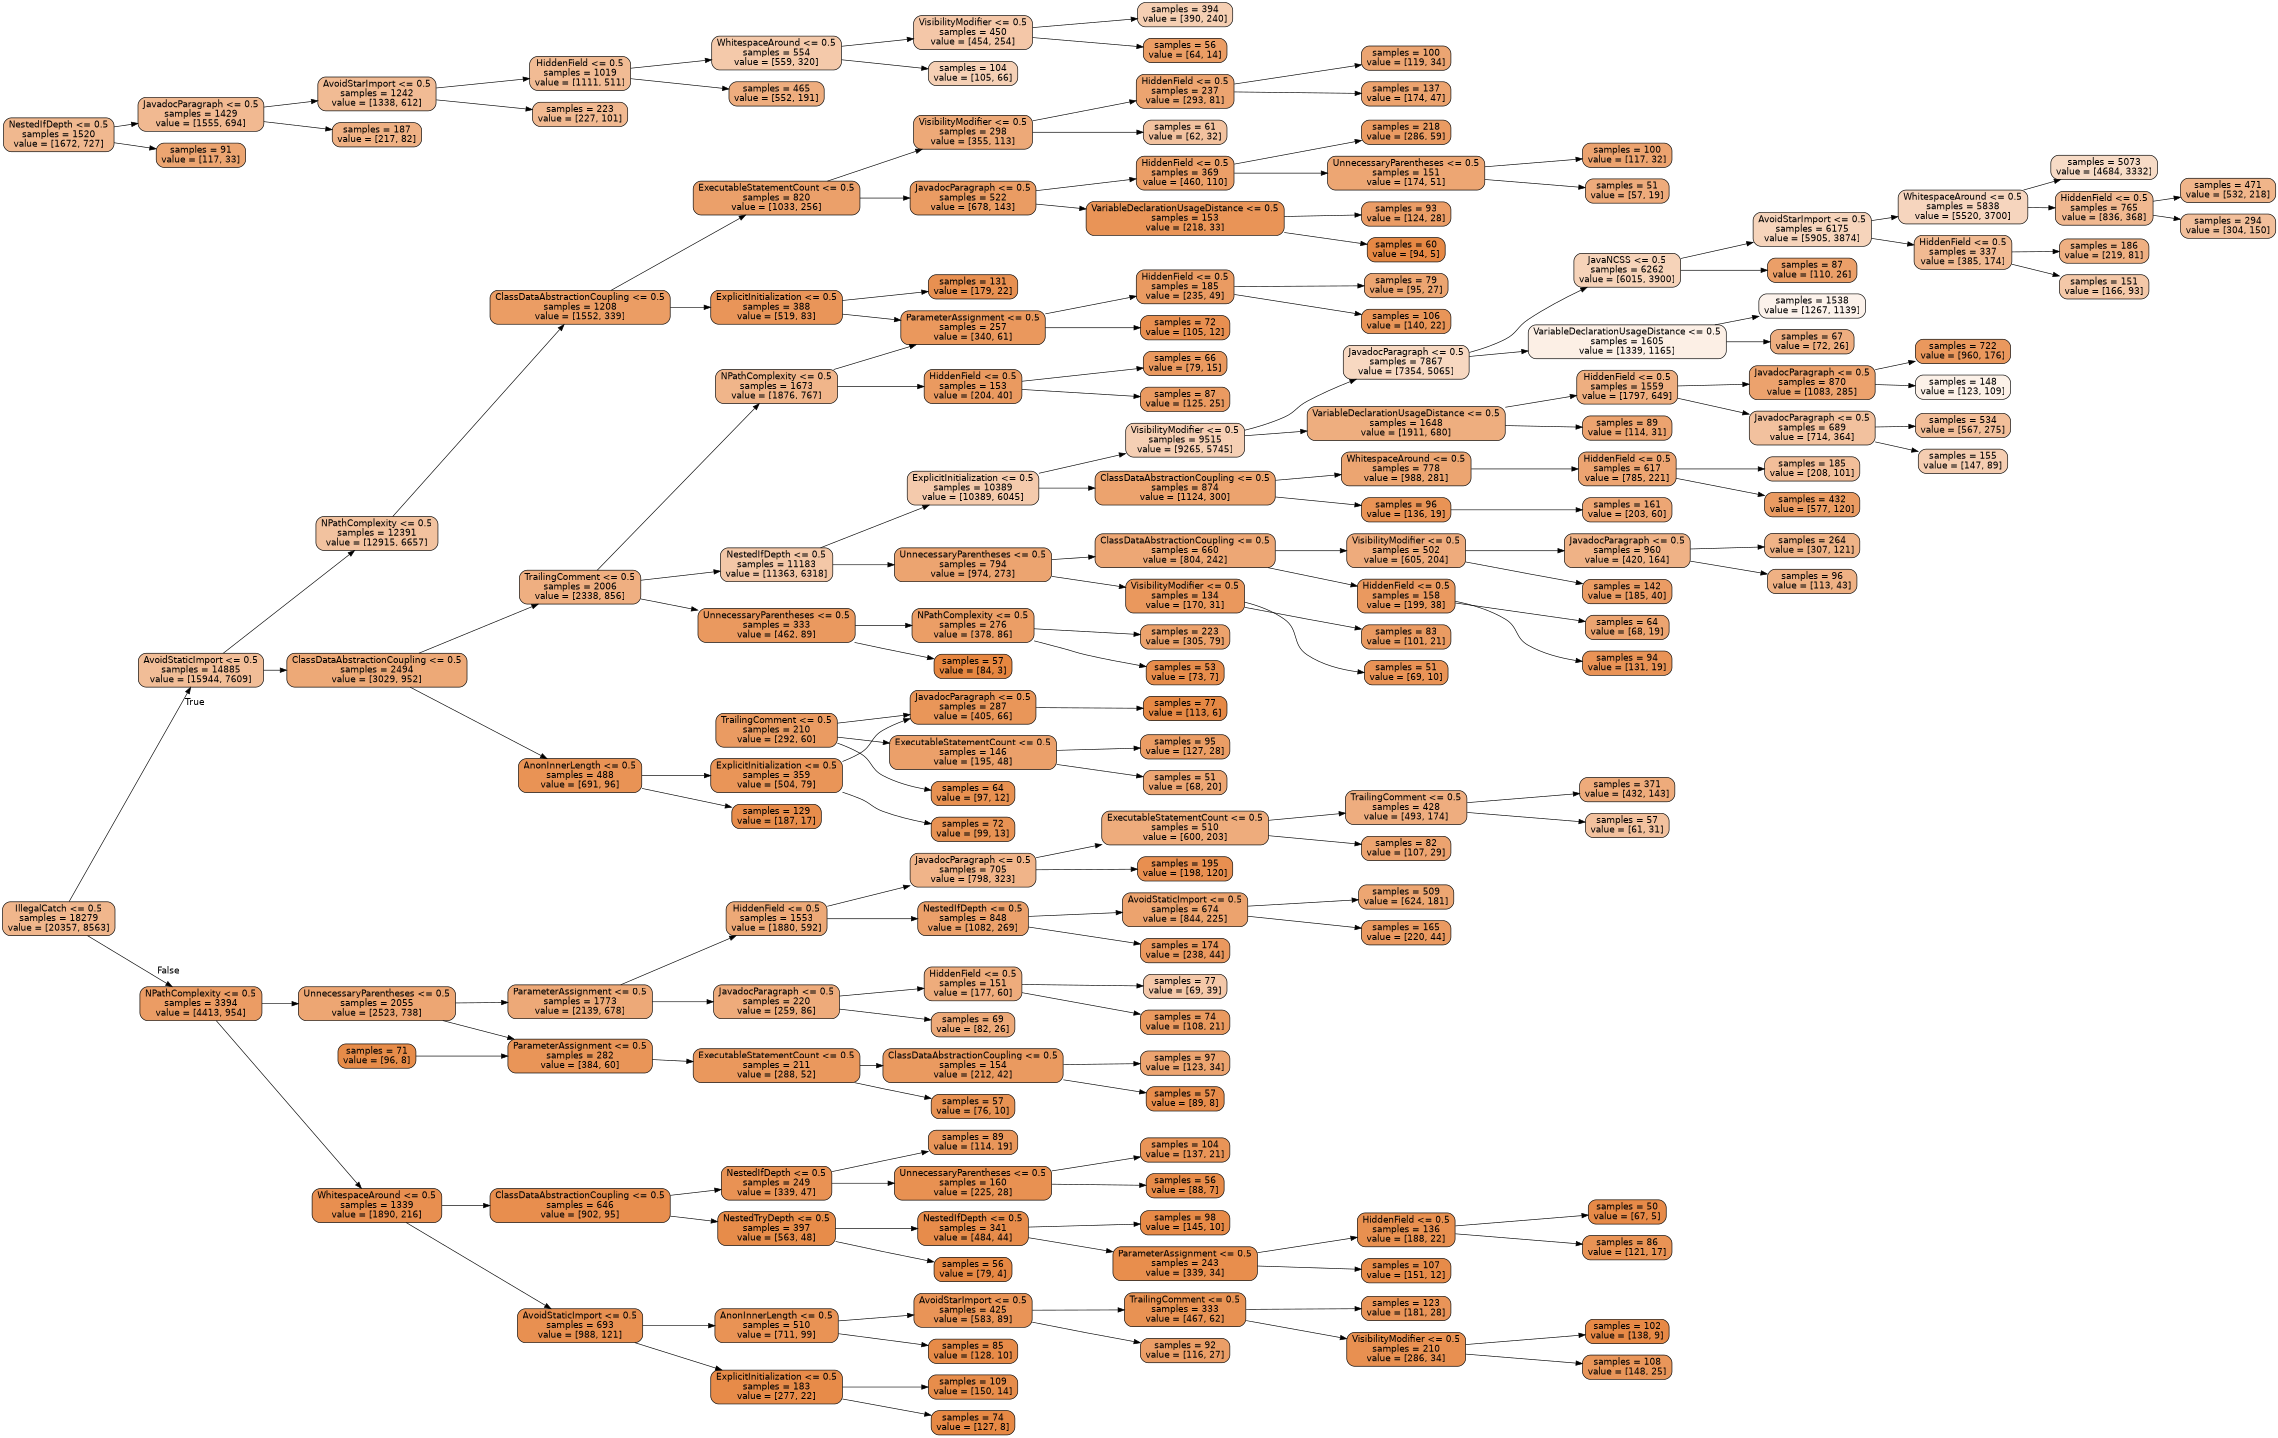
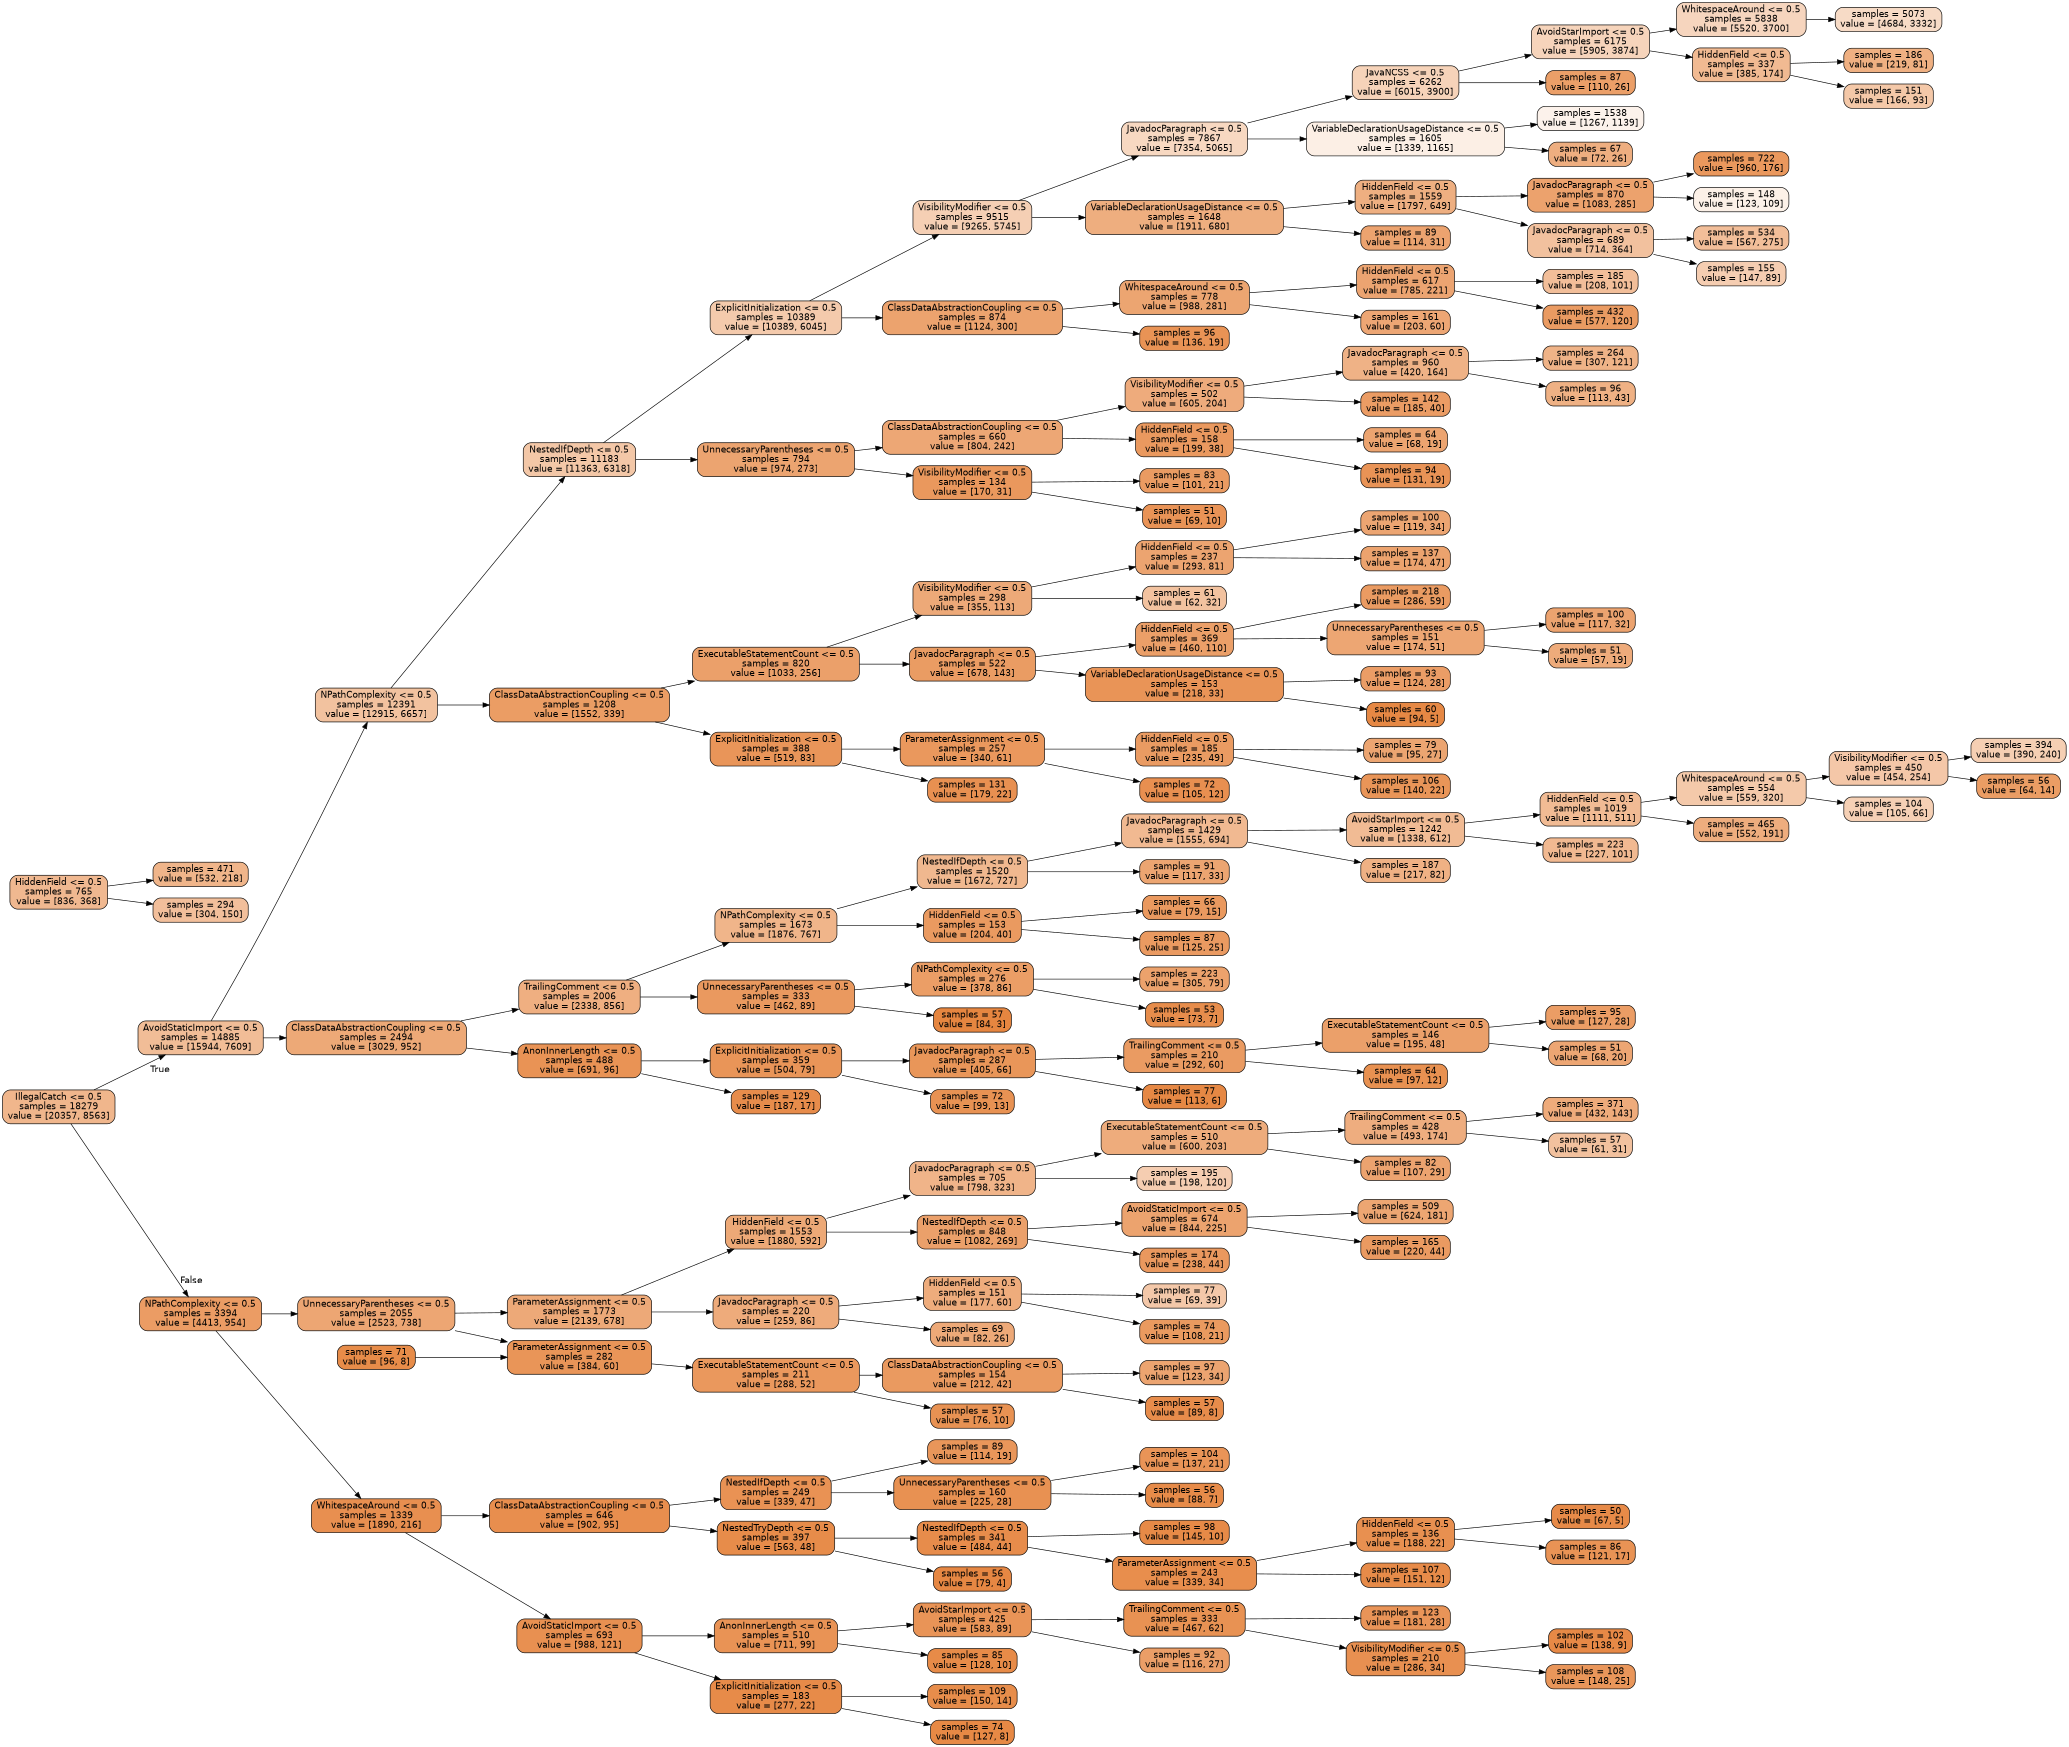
(2038, 208) -> none
(872, 358) -> (874, 899)
(1514, 510) -> (1302, 311)
(677, 576) -> (476, 585)
(870, 719) -> (1076, 1058)
(1185, 869) -> (1184, 1178)
